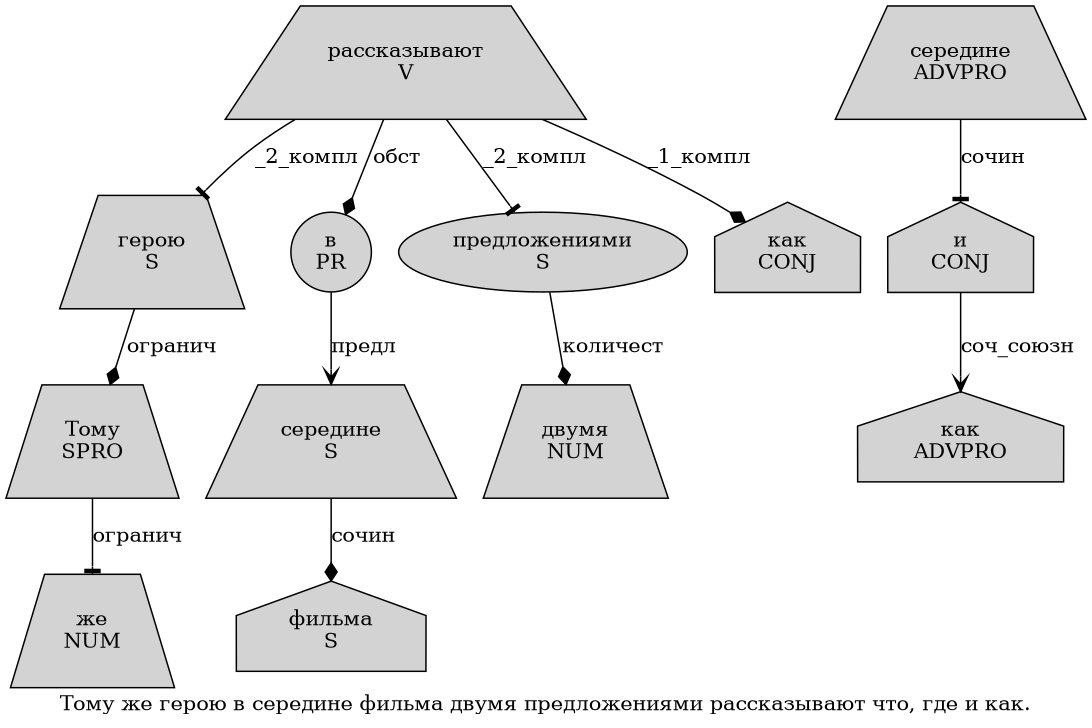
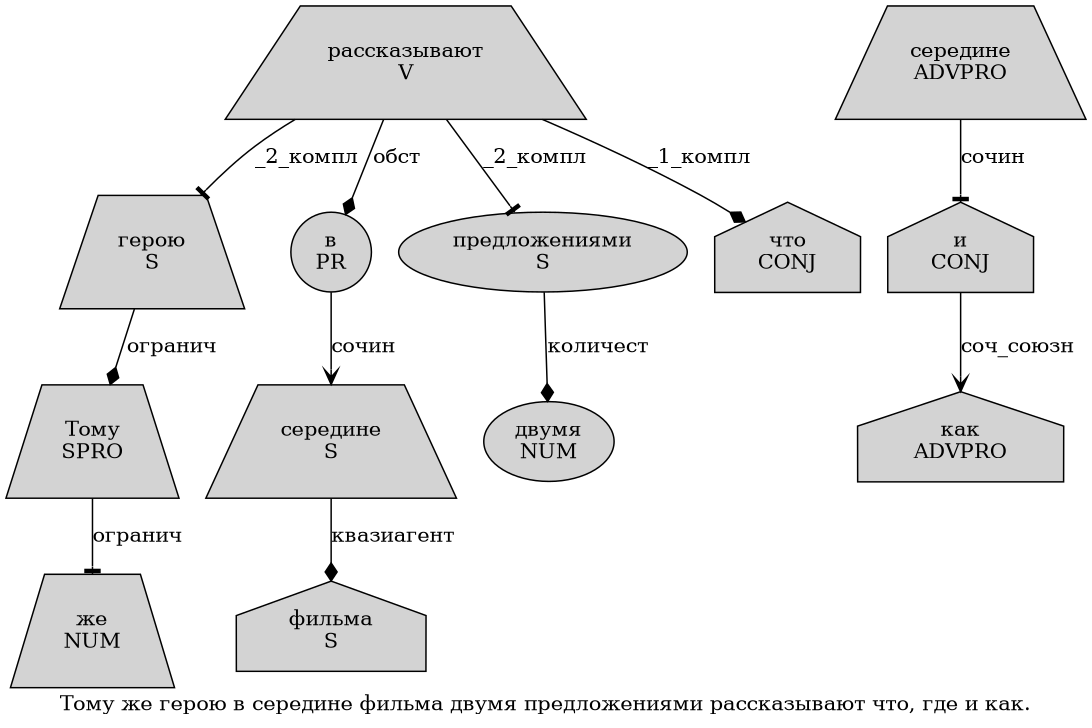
(788, 252) -> (788, 252)
(364, 347) -> (363, 347)
(576, 442) -> (549, 442)
(363, 536) -> (393, 536)
